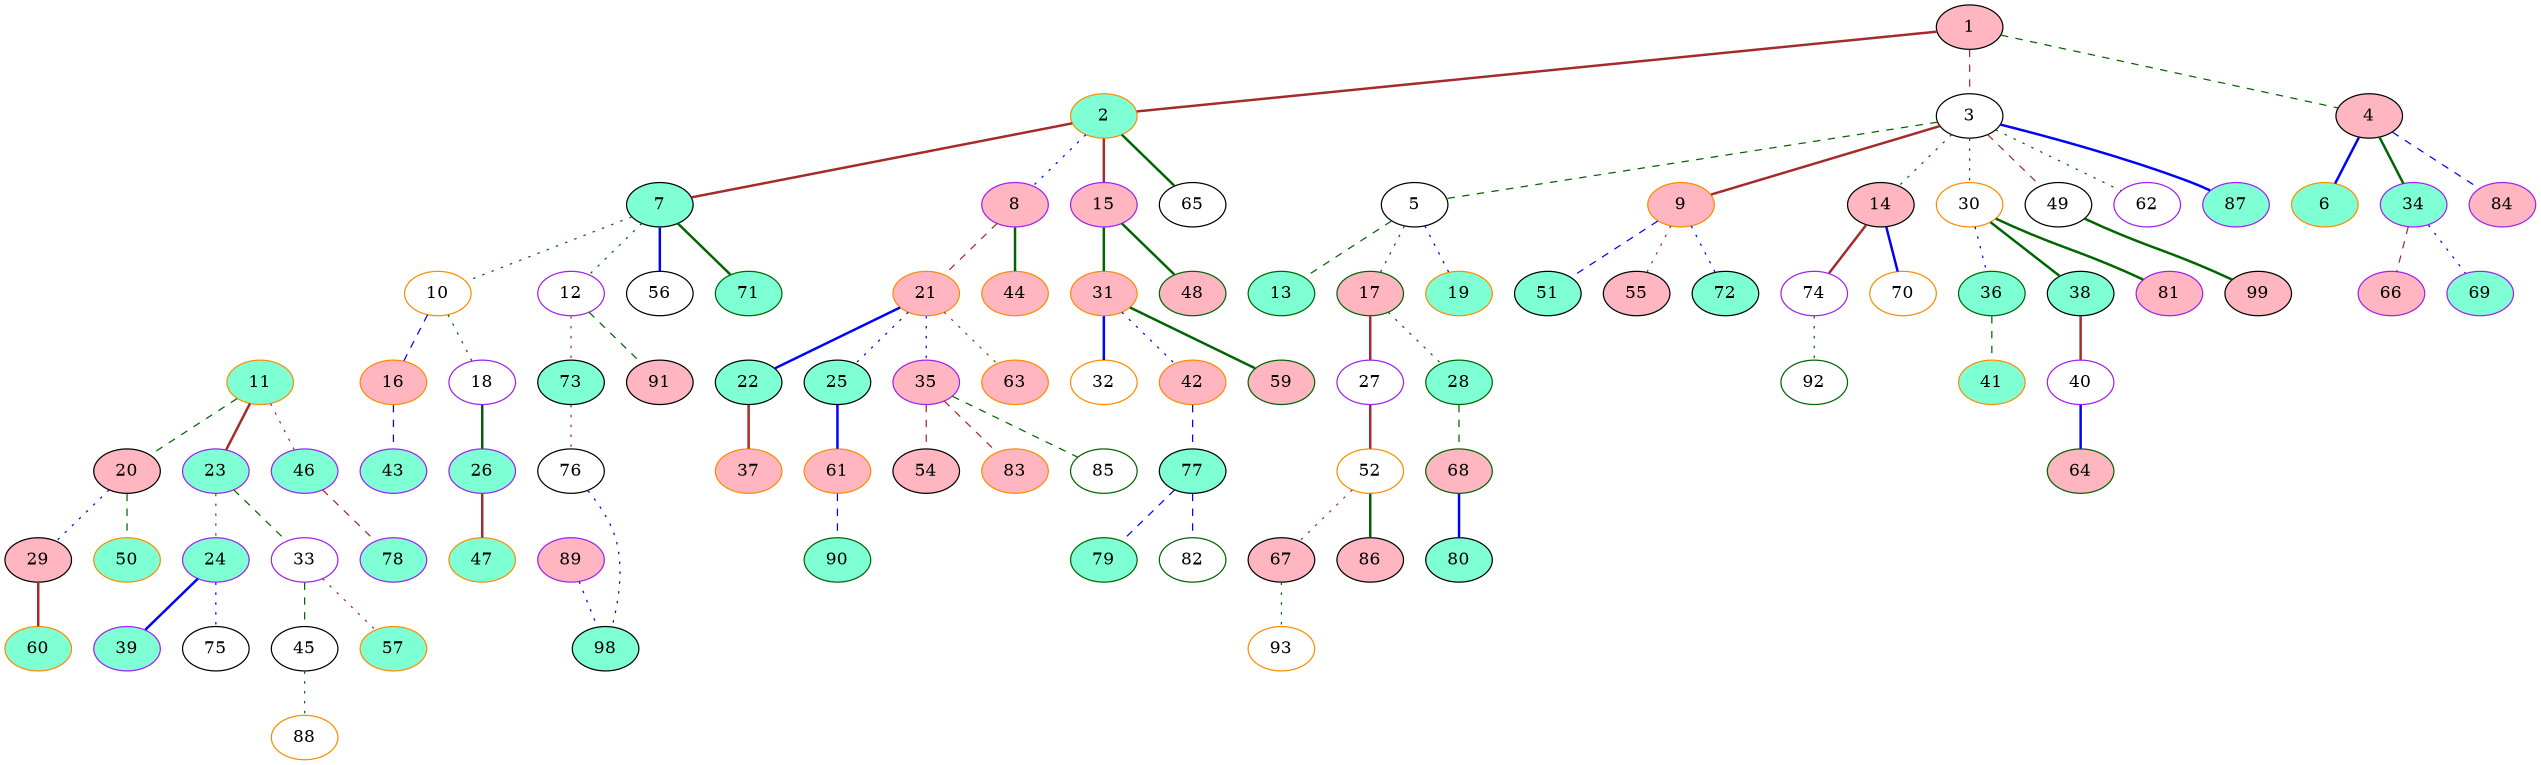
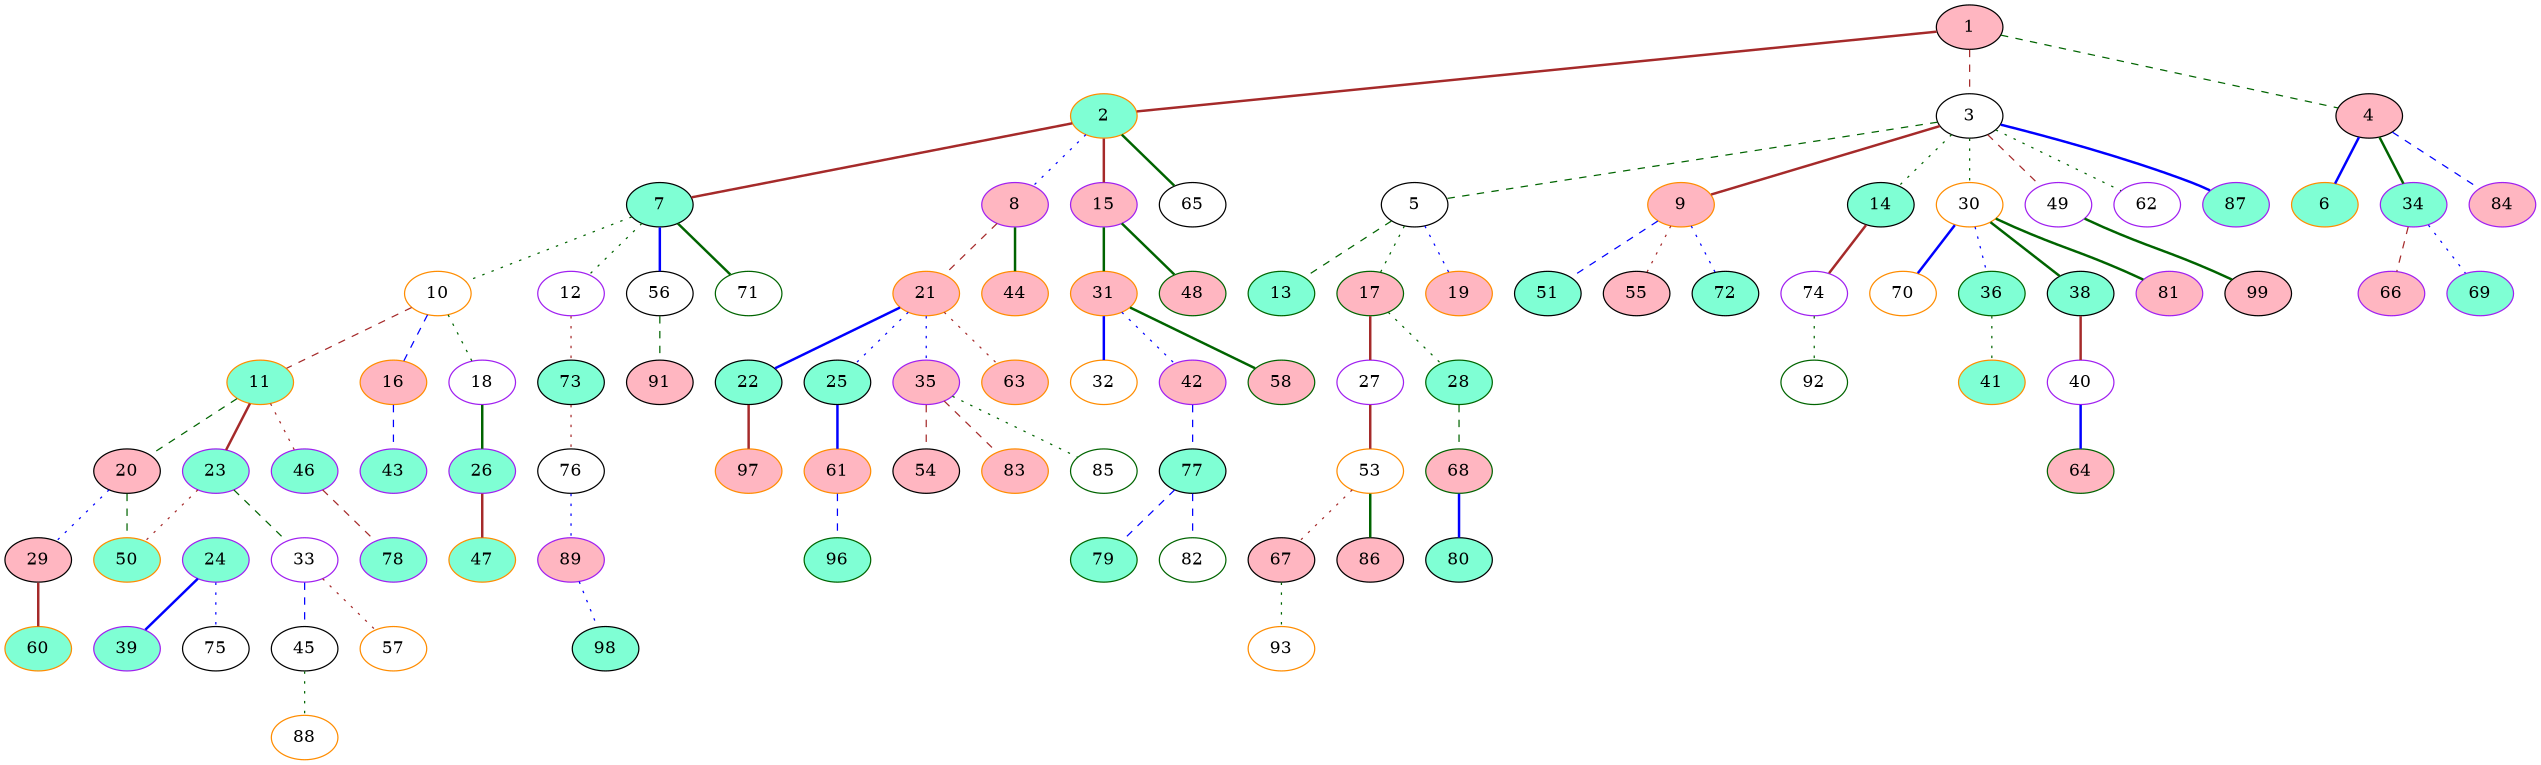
(1881, 205) -> (1881, 205)
(2058, 205) -> (2058, 205)
(1892, 249) -> (1936, 249)
(749, 294) -> (749, 294)
(1459, 294) -> (1459, 294)
none -> (349, 338)
(615, 338) -> (660, 338)
(1992, 338) -> (1992, 338)
(1193, 382) -> (1193, 382)
(1281, 382) -> (1281, 382)
(1015, 427) -> (1015, 427)
(749, 471) -> (749, 471)
(1370, 471) -> (1370, 471)
(216, 516) -> (172, 515)
(619, 555) -> (571, 516)
(837, 560) -> (837, 560)
(305, 604) -> (305, 604)
(393, 649) -> (393, 649)
